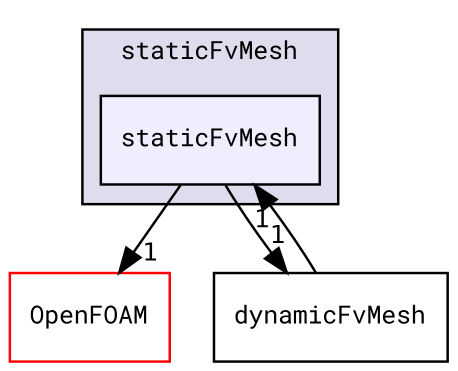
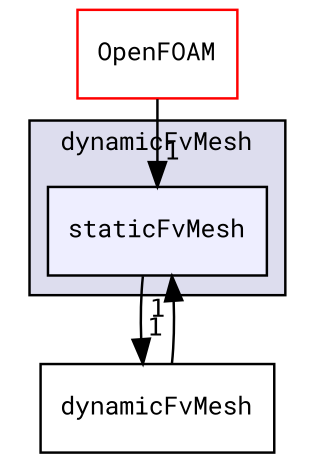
(210, 53) -> (157, 144)
(156, 220) -> (157, 135)
